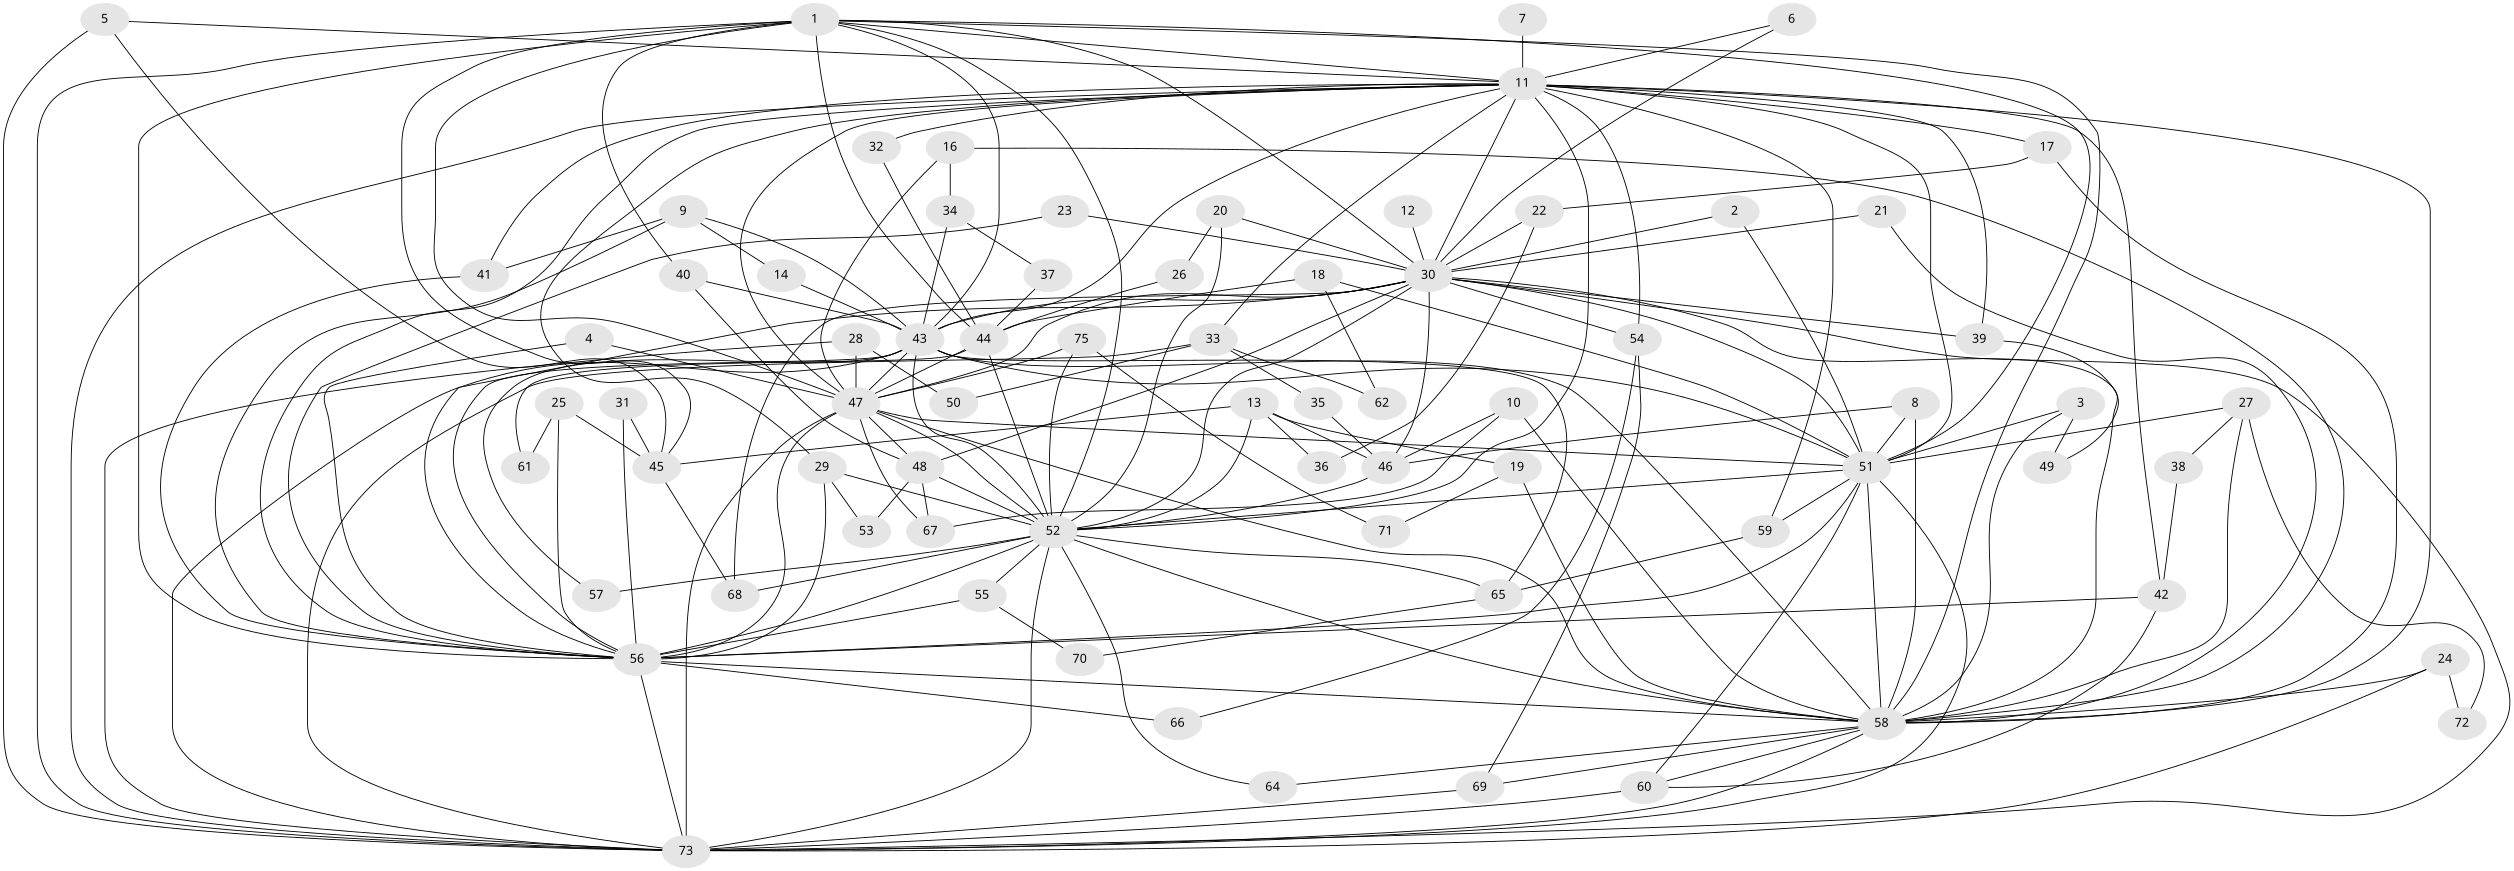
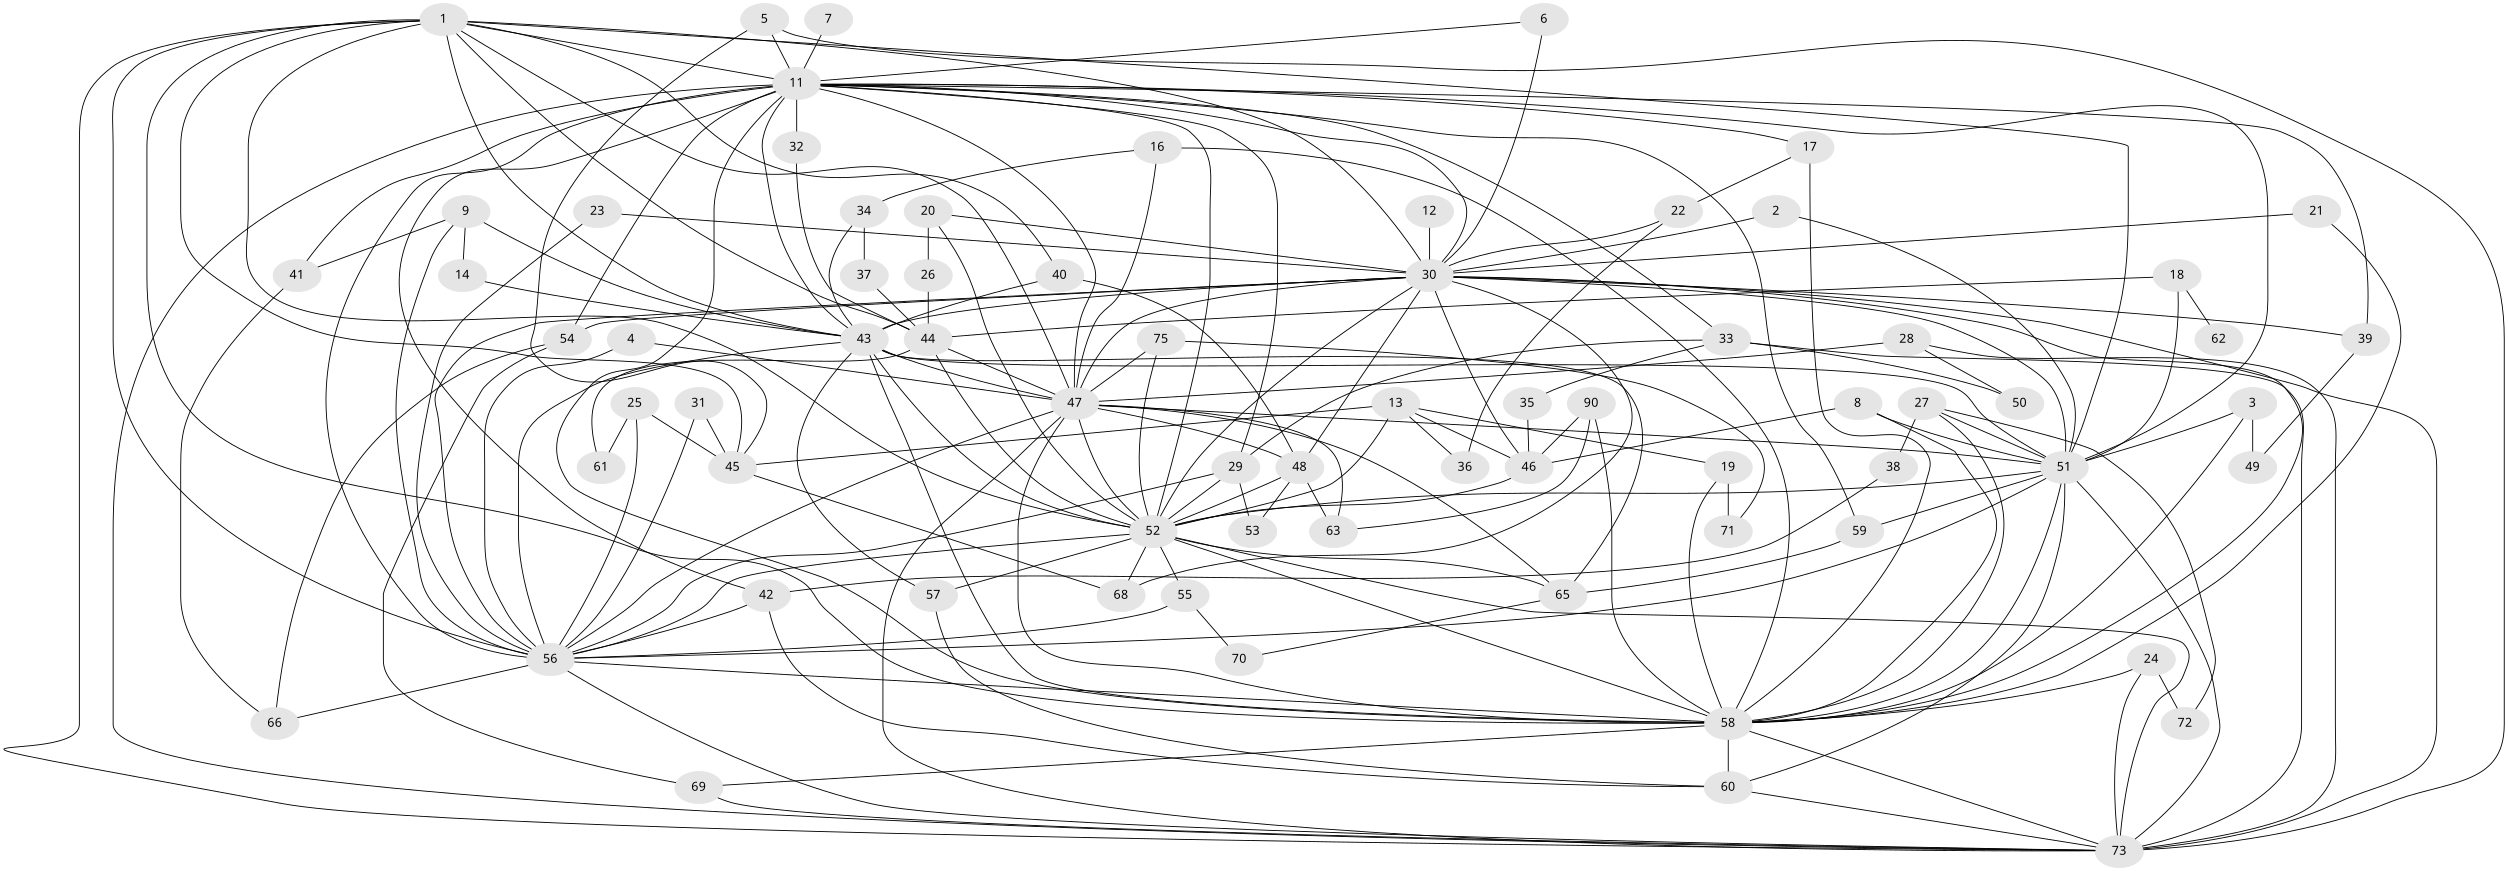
(1298, 371) -> (1501, 355)
(1514, 404) -> (1591, 404)
none -> (1342, 449)
(253, 519) -> none
(931, 532) -> (1334, 532)
(177, 550) -> (181, 498)
none -> (1294, 758)
(1273, 788) -> none
